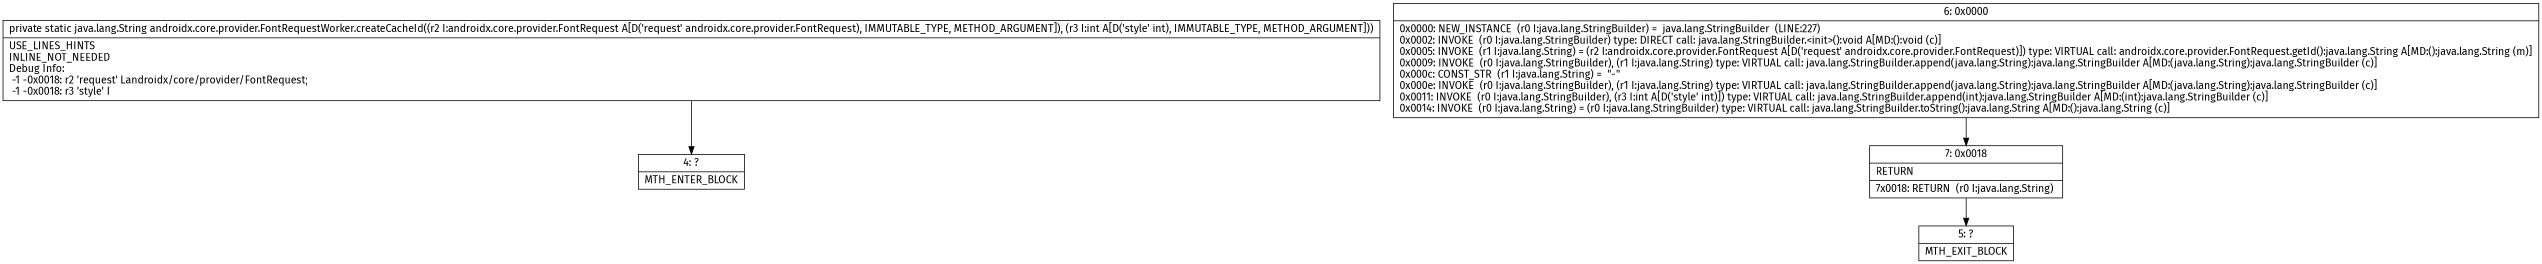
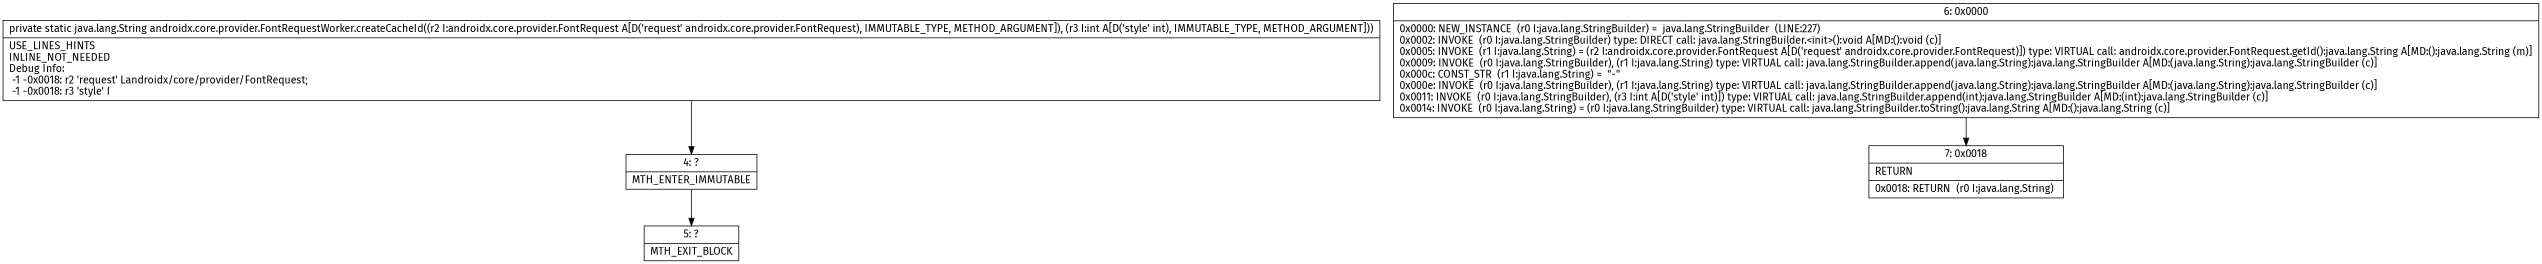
(691, 180) -> (691, 180)
(1966, 189) -> (1966, 189)
(1966, 208) -> (691, 204)
